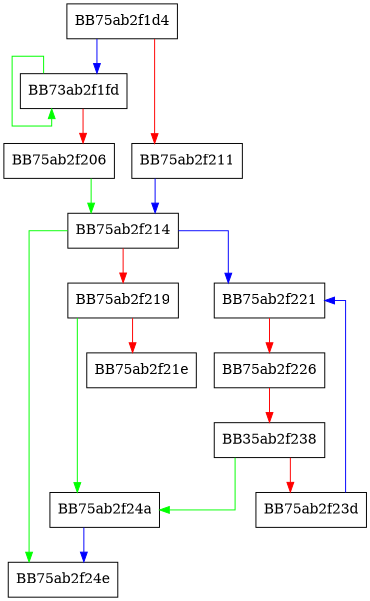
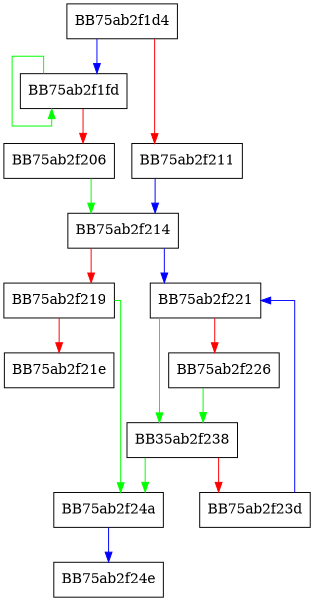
(74, 91) -> (74, 91)
none -> (159, 366)
(29, 372) -> none
(270, 400) -> (203, 400)
